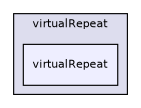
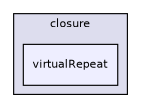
(71, 24) -> (71, 24)
